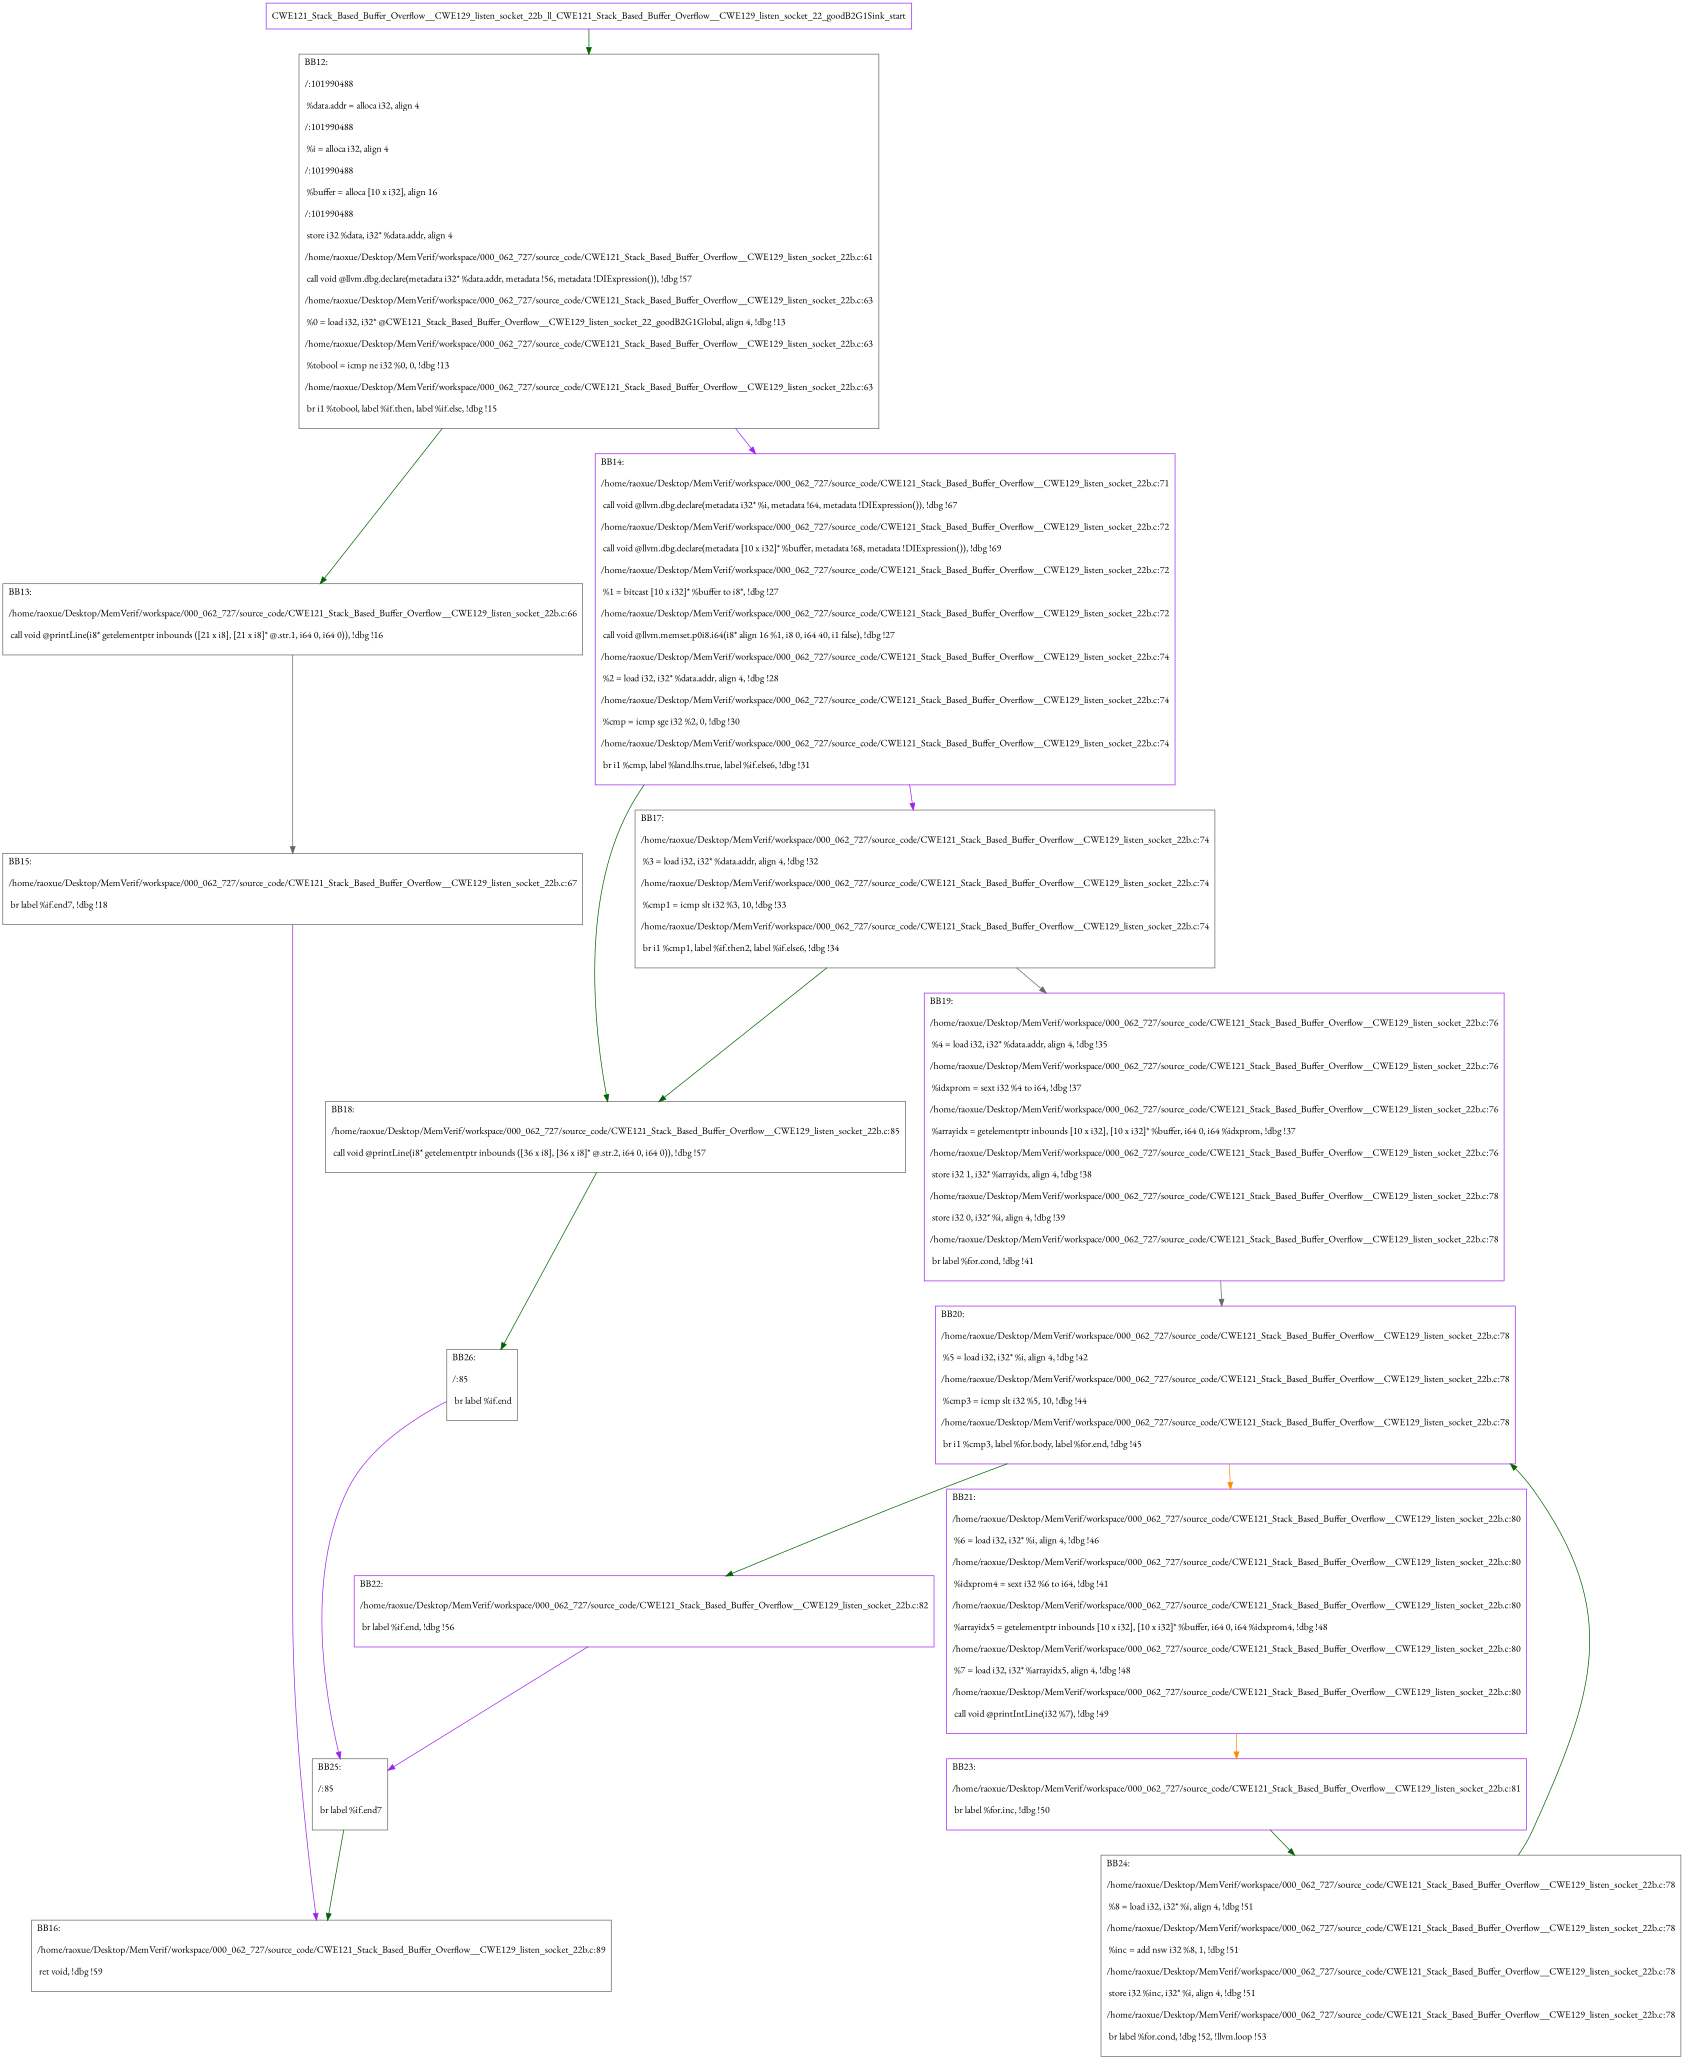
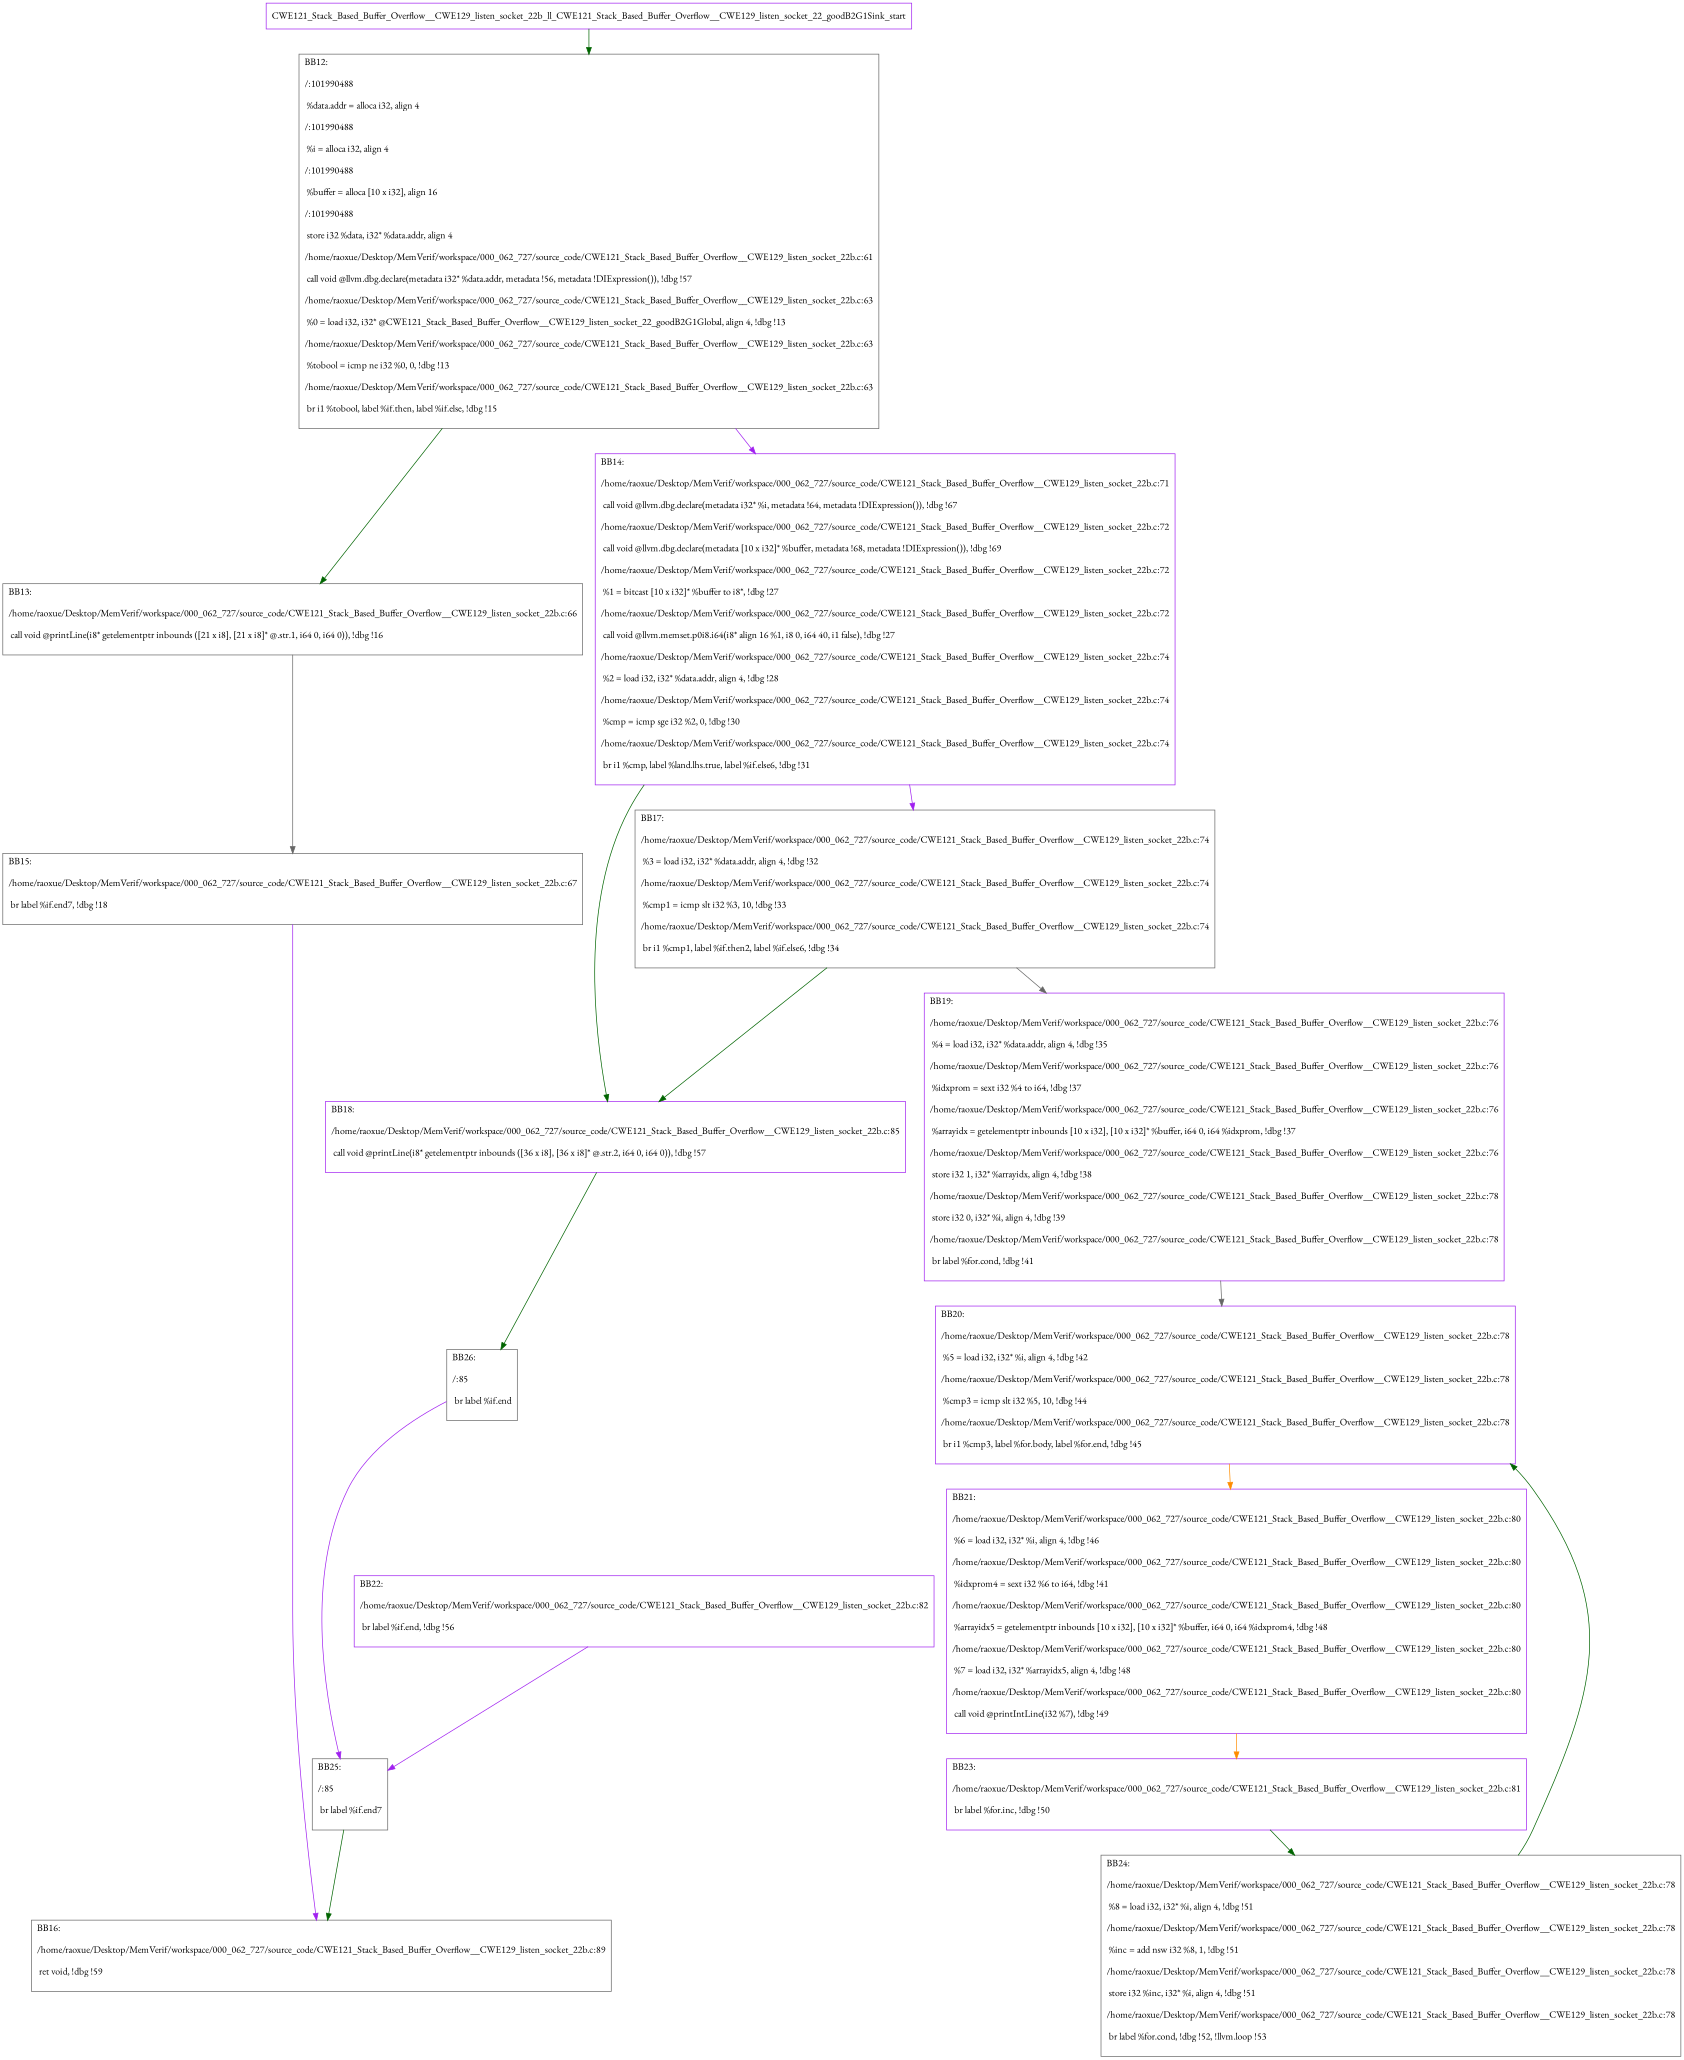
(615, 1137) -> (615, 1137)
(869, 1517) -> none
